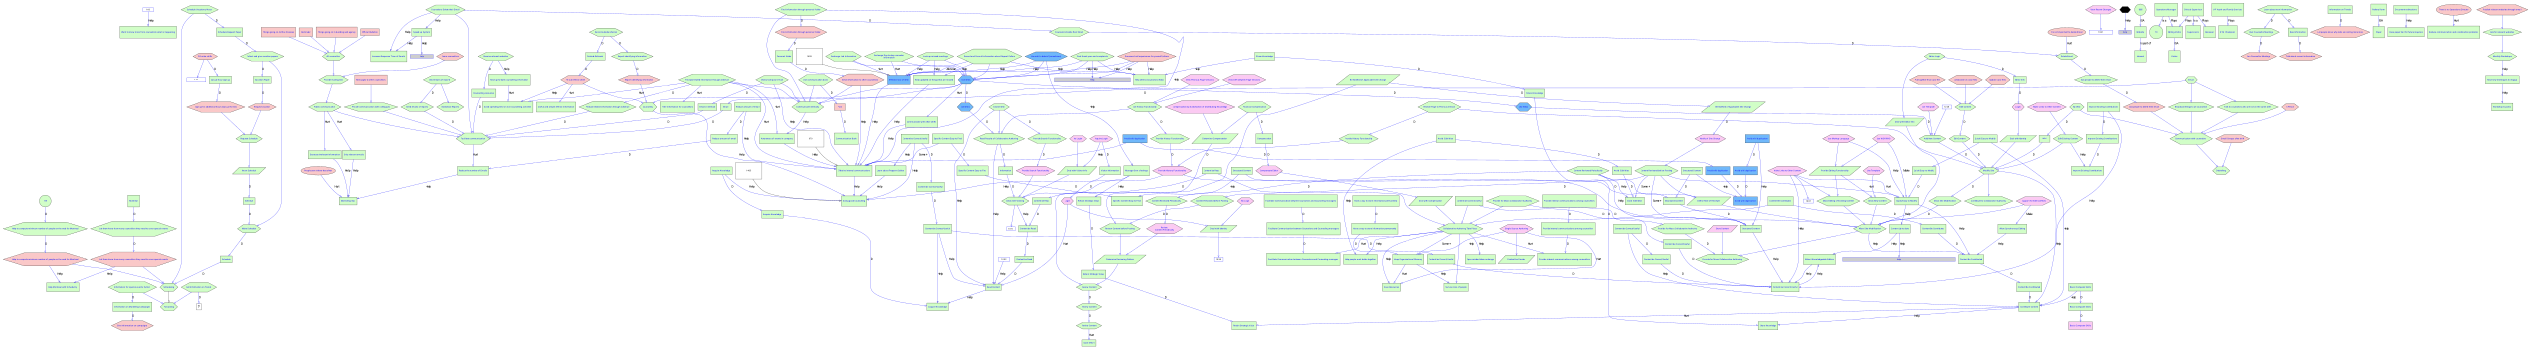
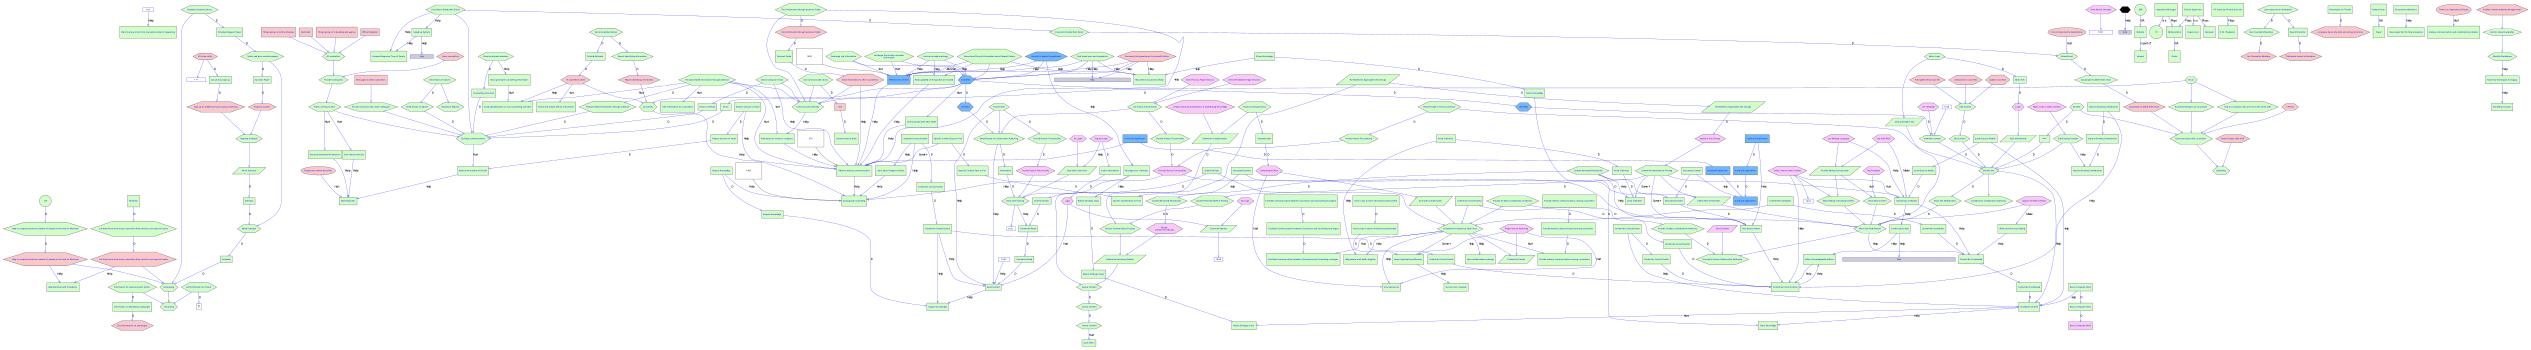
(216, 107) -> (216, 107)
(1458, 258) -> (1491, 243)
(1400, 273) -> (1274, 273)
